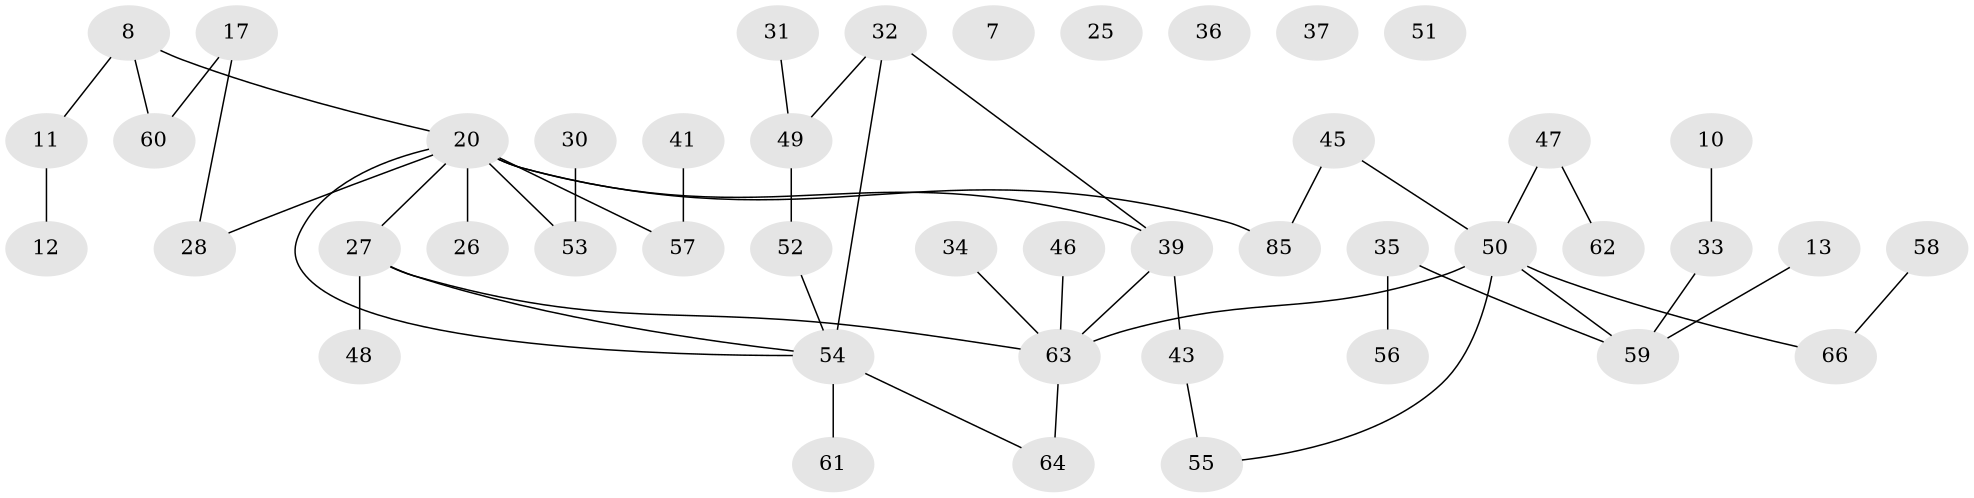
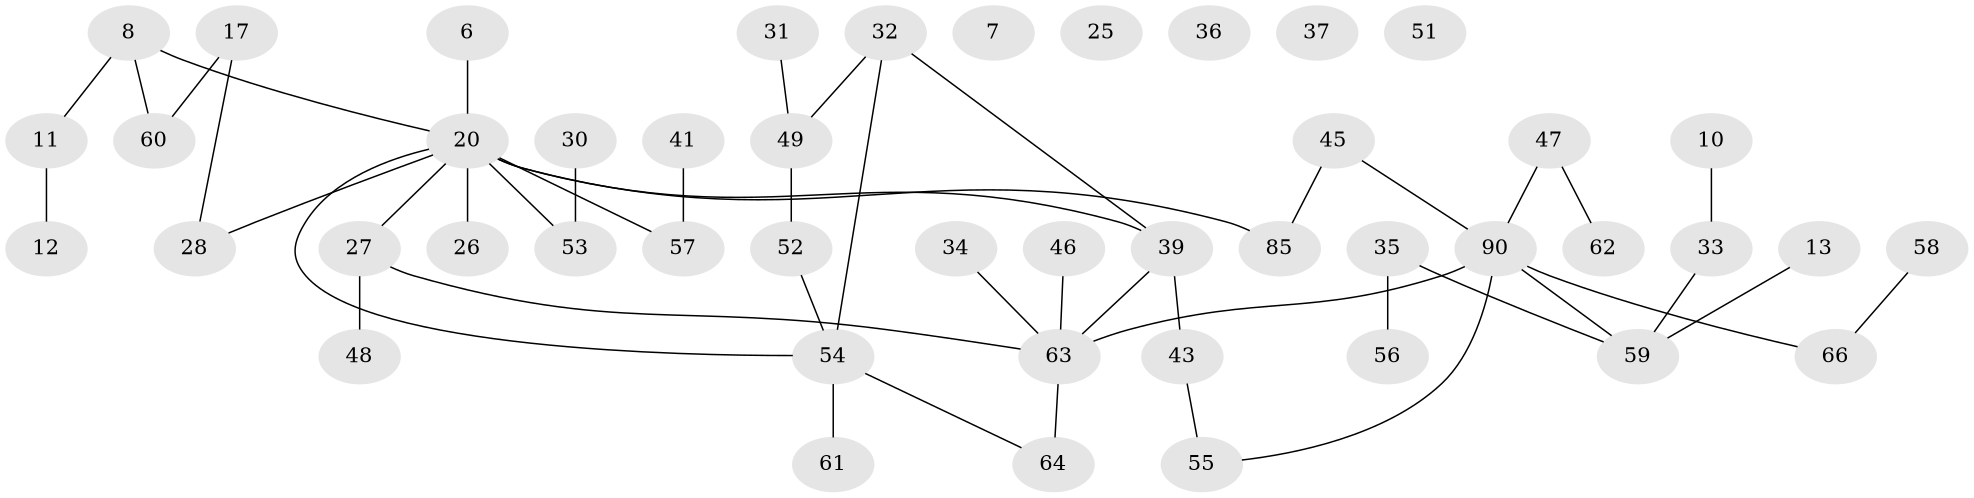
none -> (468, 33)
(1496, 249) -> (1496, 249)
(590, 320) -> none
